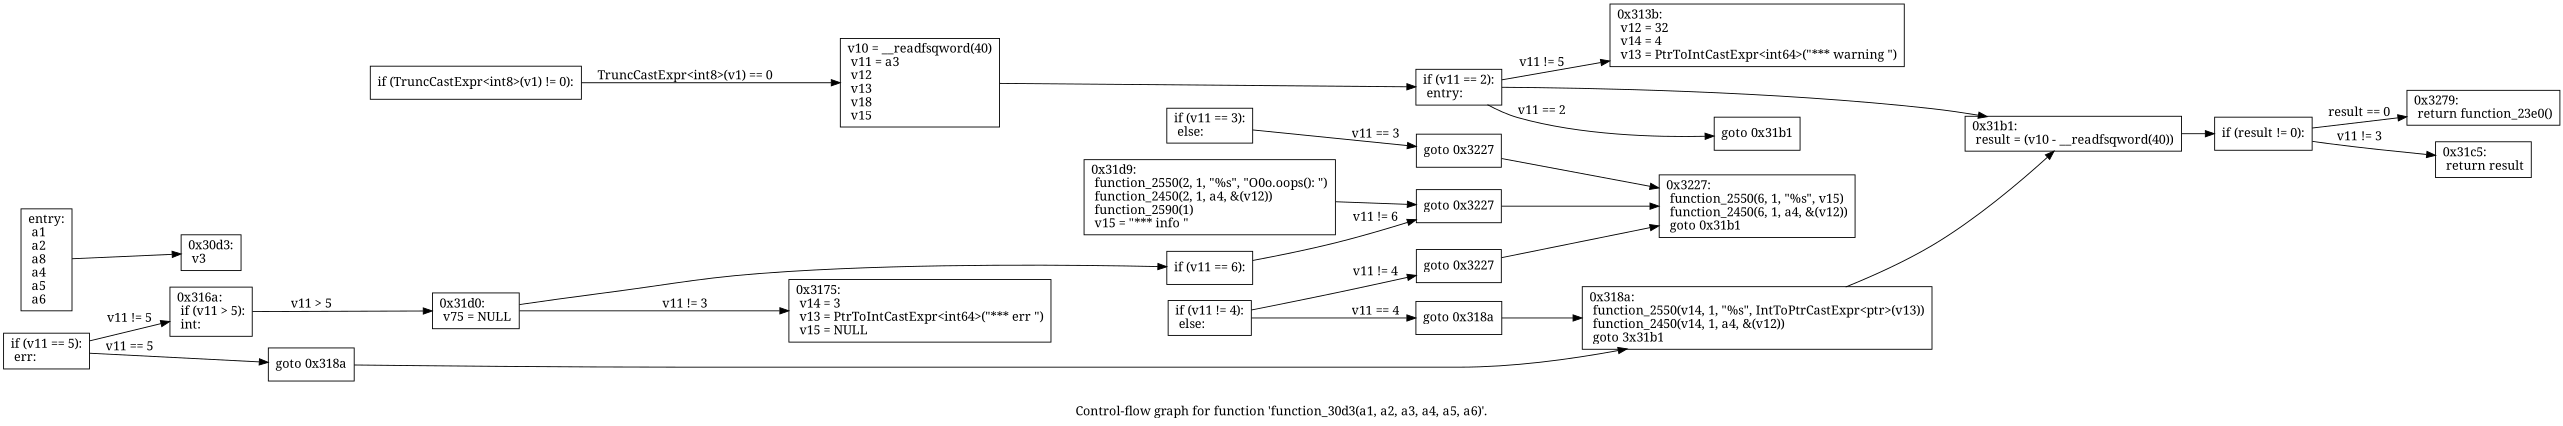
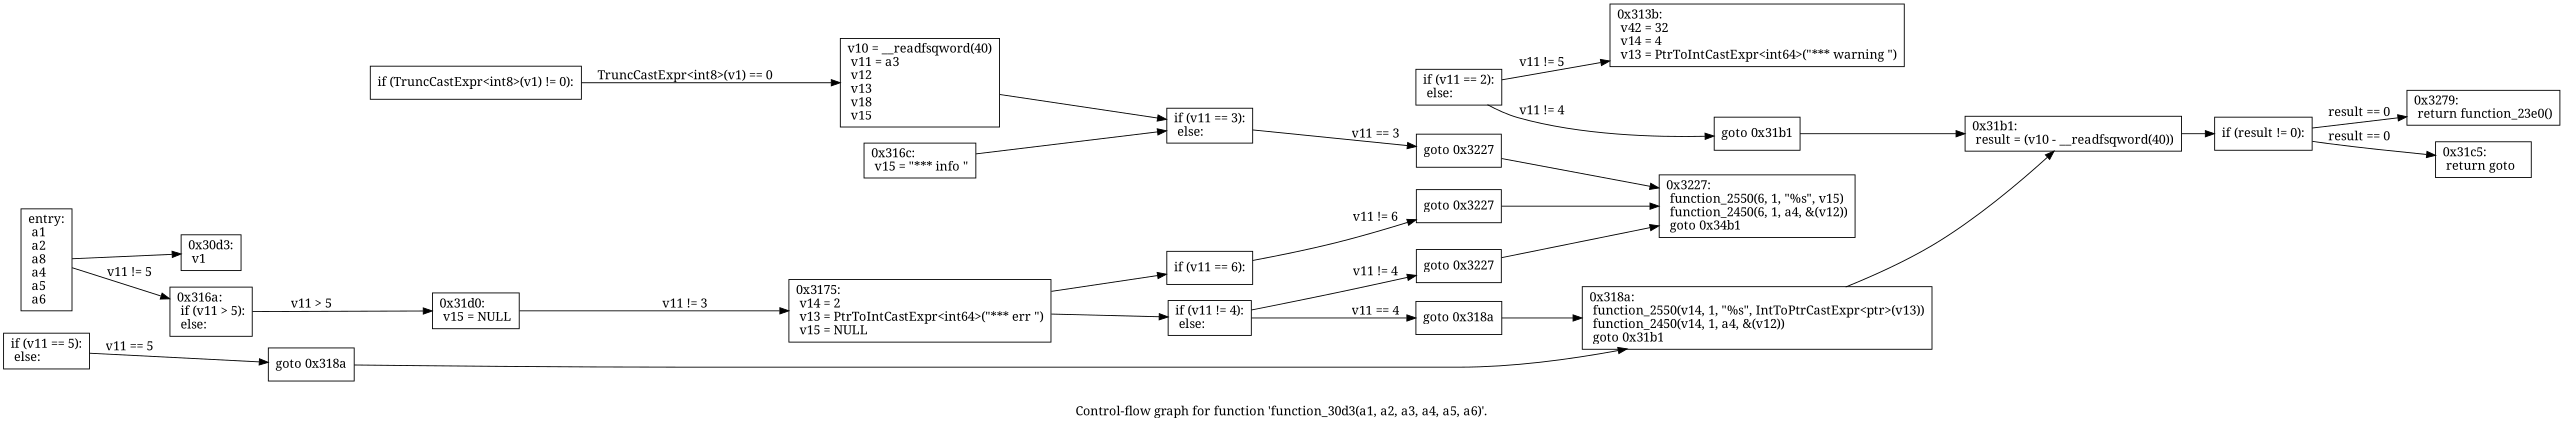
(1643, 28) -> (1643, 28)
(1203, 85) -> (1079, 106)
(1443, 93) -> (1438, 93)
(1741, 94) -> (1878, 134)
(1542, 111) -> (1542, 111)
(2360, 137) -> (2360, 137)
none -> (920, 161)
(2483, 166) -> (2479, 166)
(1210, 197) -> none
(1704, 226) -> (1704, 226)
(197, 259) -> (197, 259)
(838, 269) -> (1104, 283)
(818, 304) -> (818, 304)
none -> (1105, 315)
(476, 317) -> (476, 317)
(189, 325) -> (192, 325)
(125, 332) -> (116, 282)
(1627, 338) -> (1627, 338)
(24, 357) -> (26, 357)
